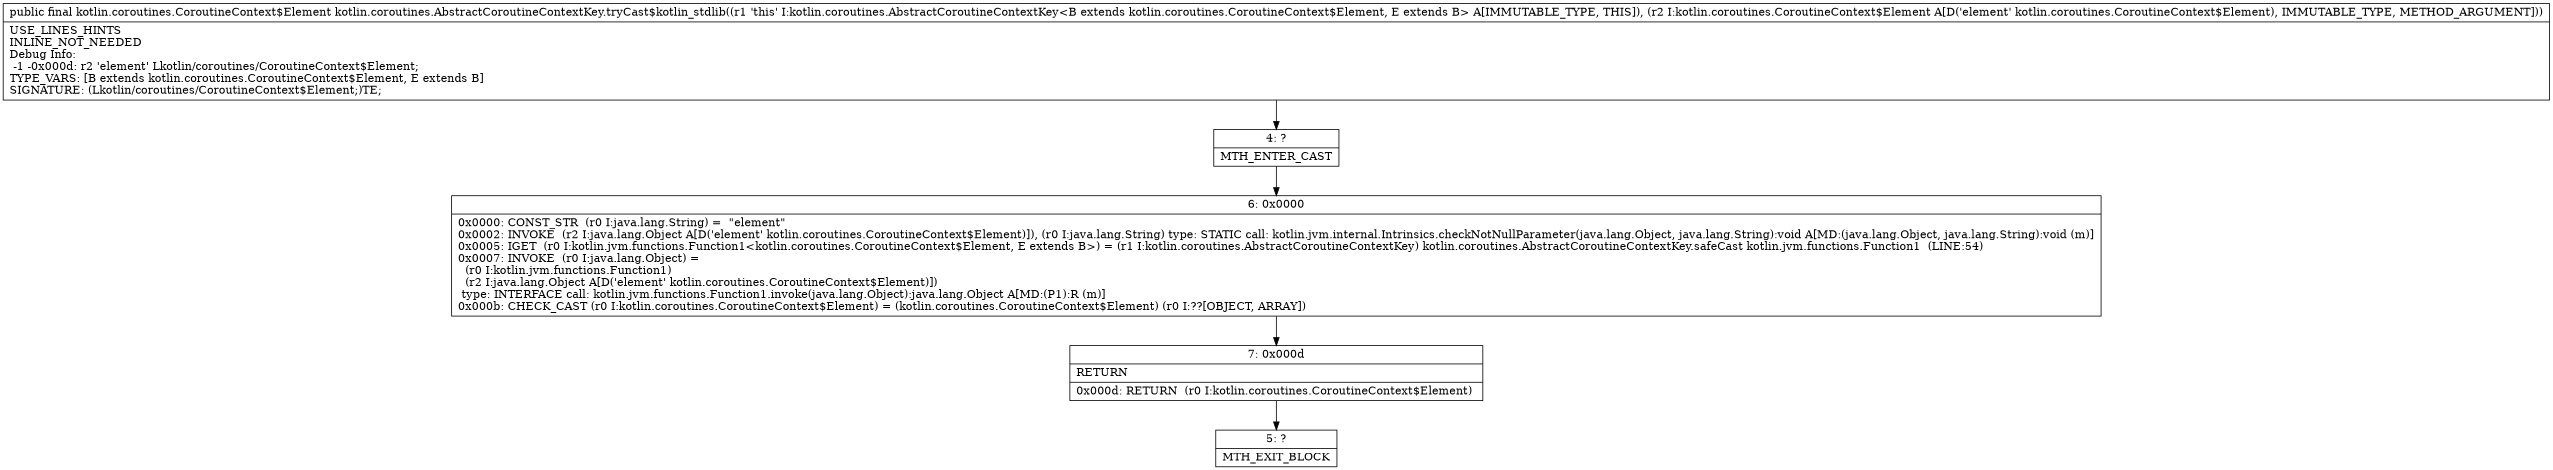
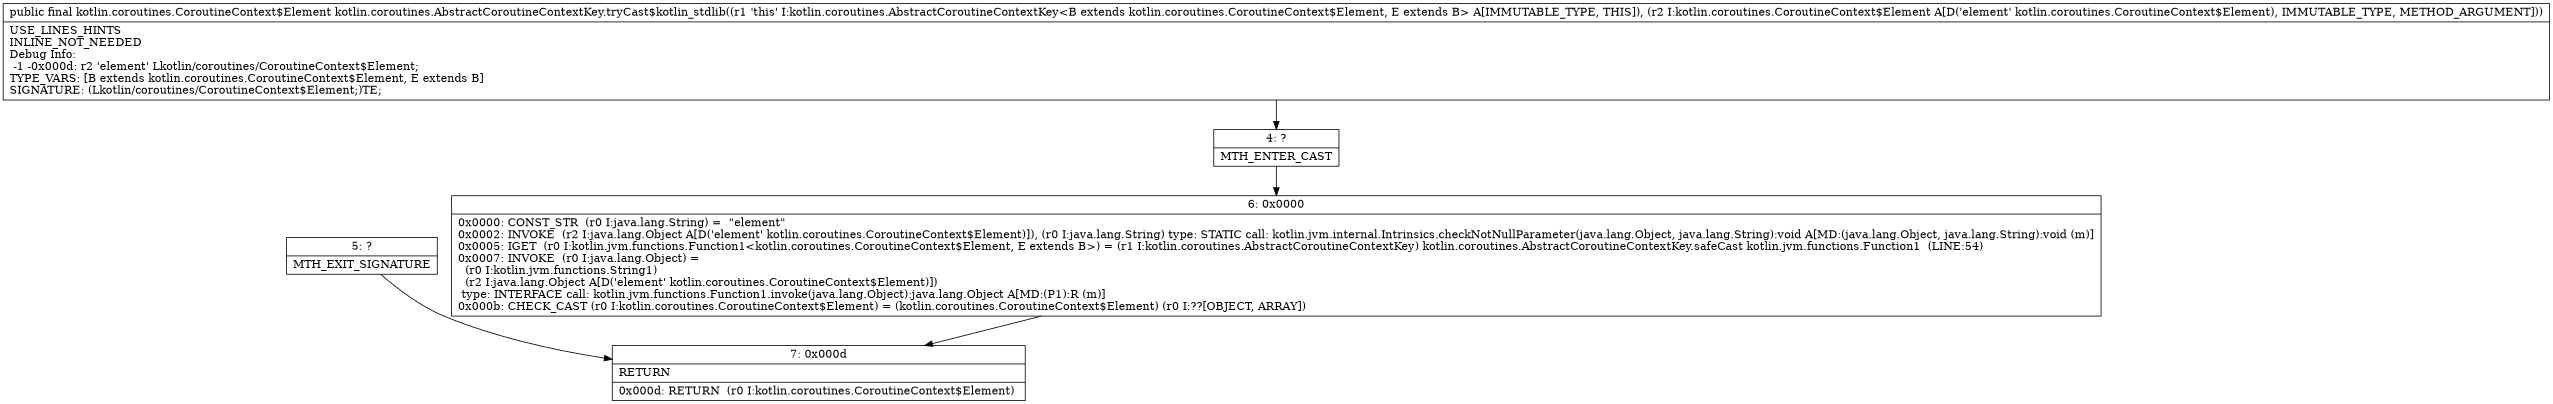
(565, 271) -> (558, 271)
(1276, 411) -> (486, 331)
(1276, 457) -> (362, 265)
